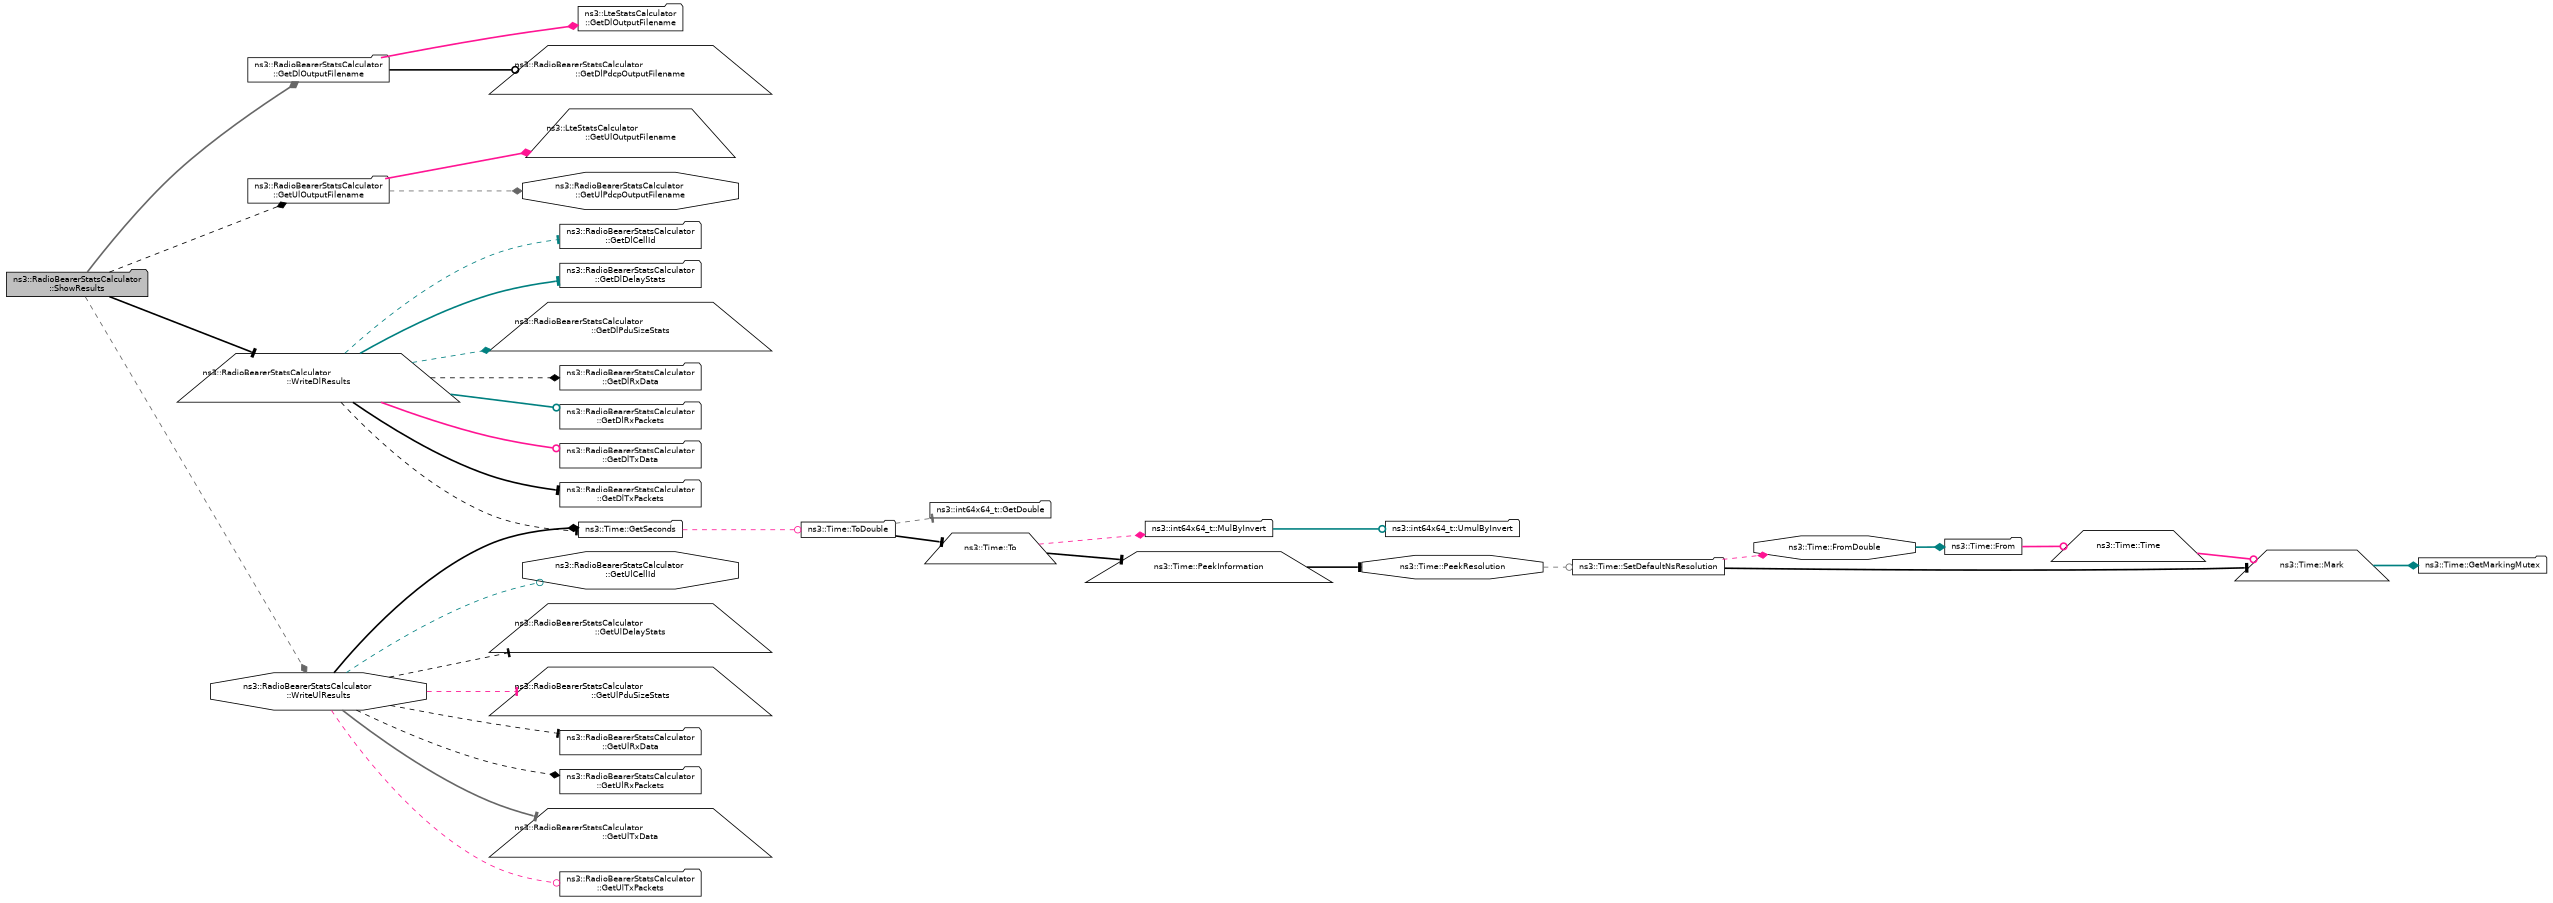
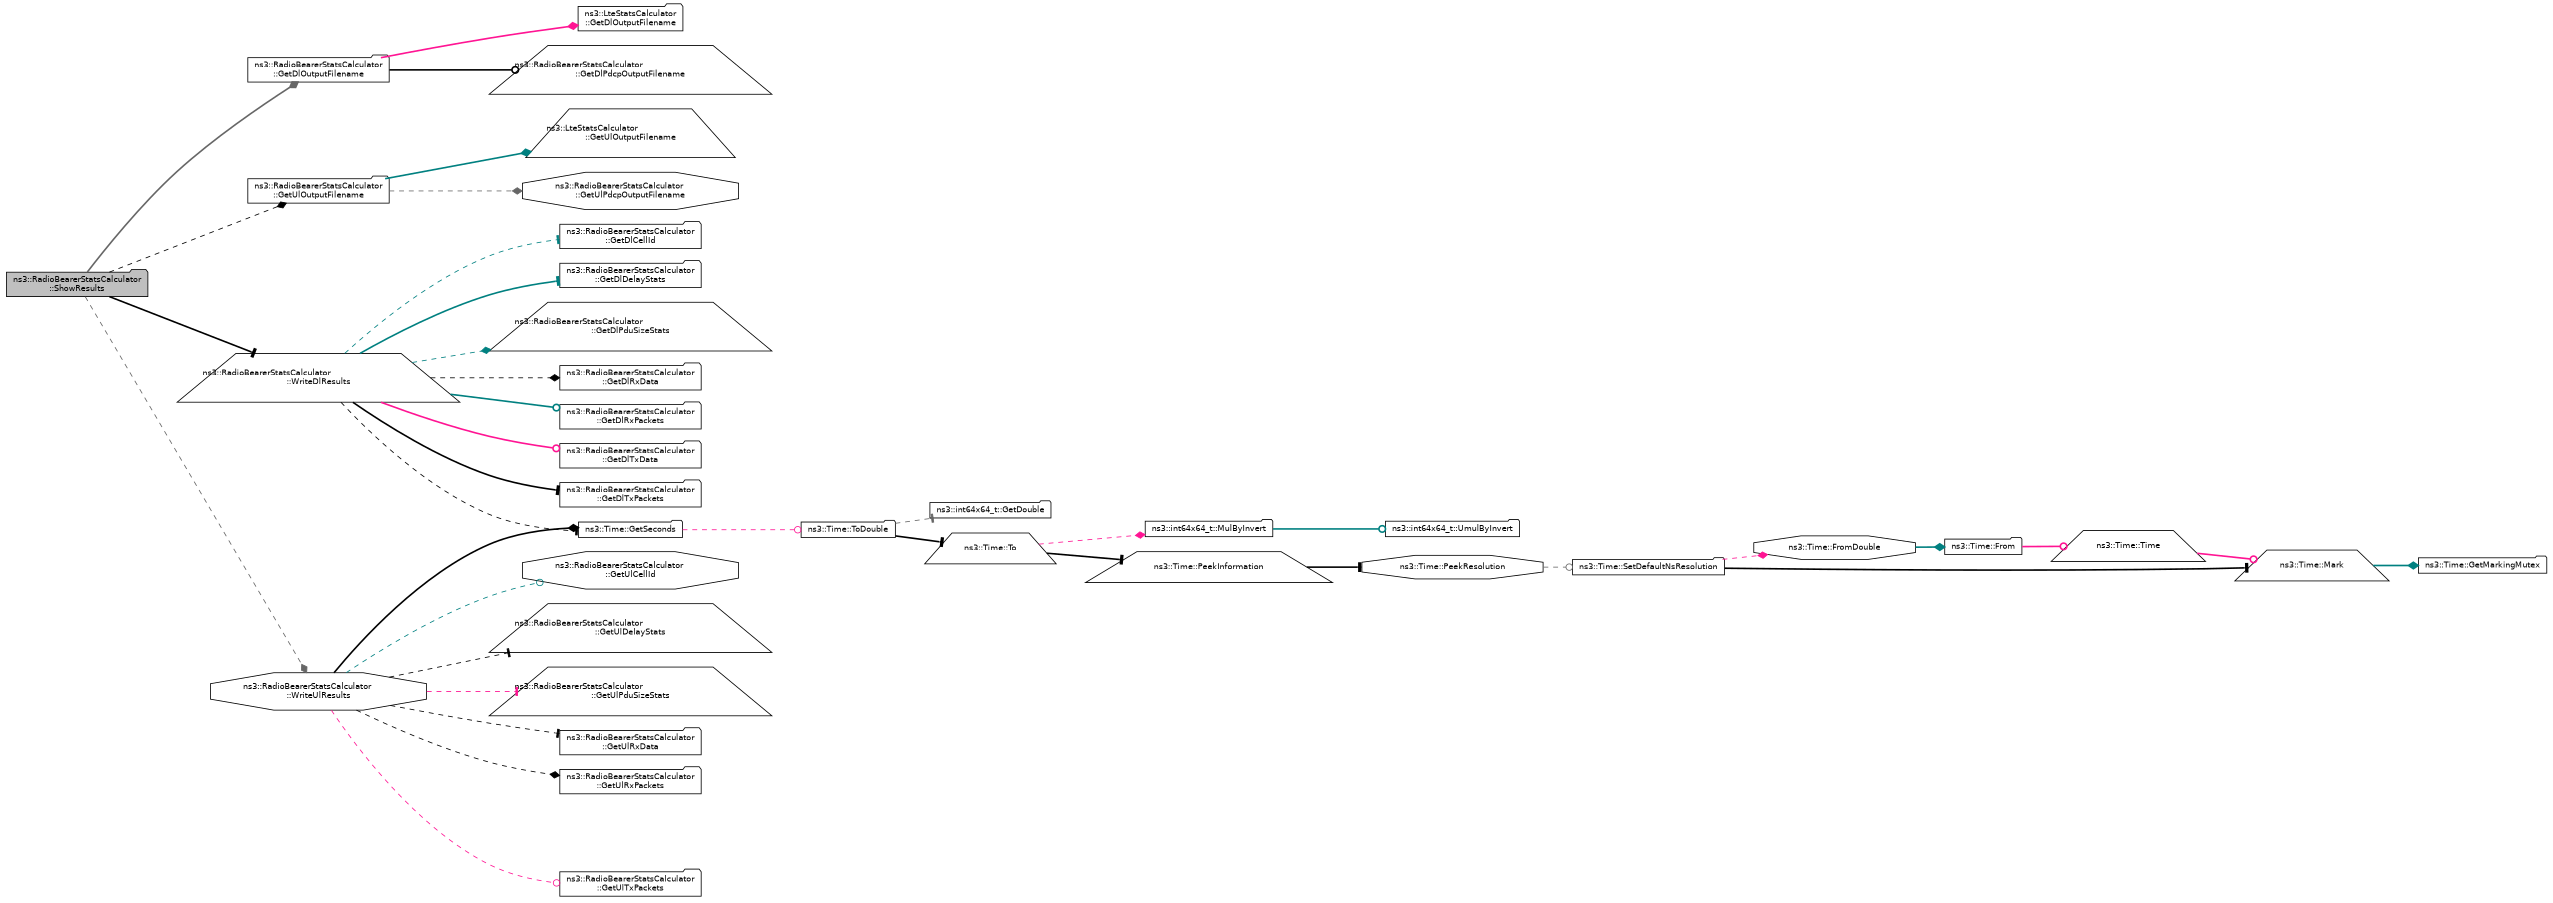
(453, 166) -> (453, 166)
(630, 833) -> none
